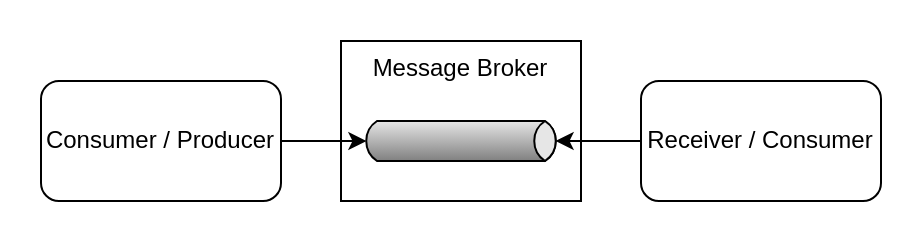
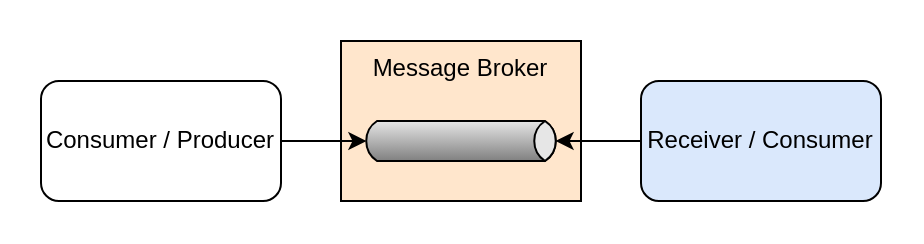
(461, 69) -> (461, 69)
(761, 141) -> (761, 141)
